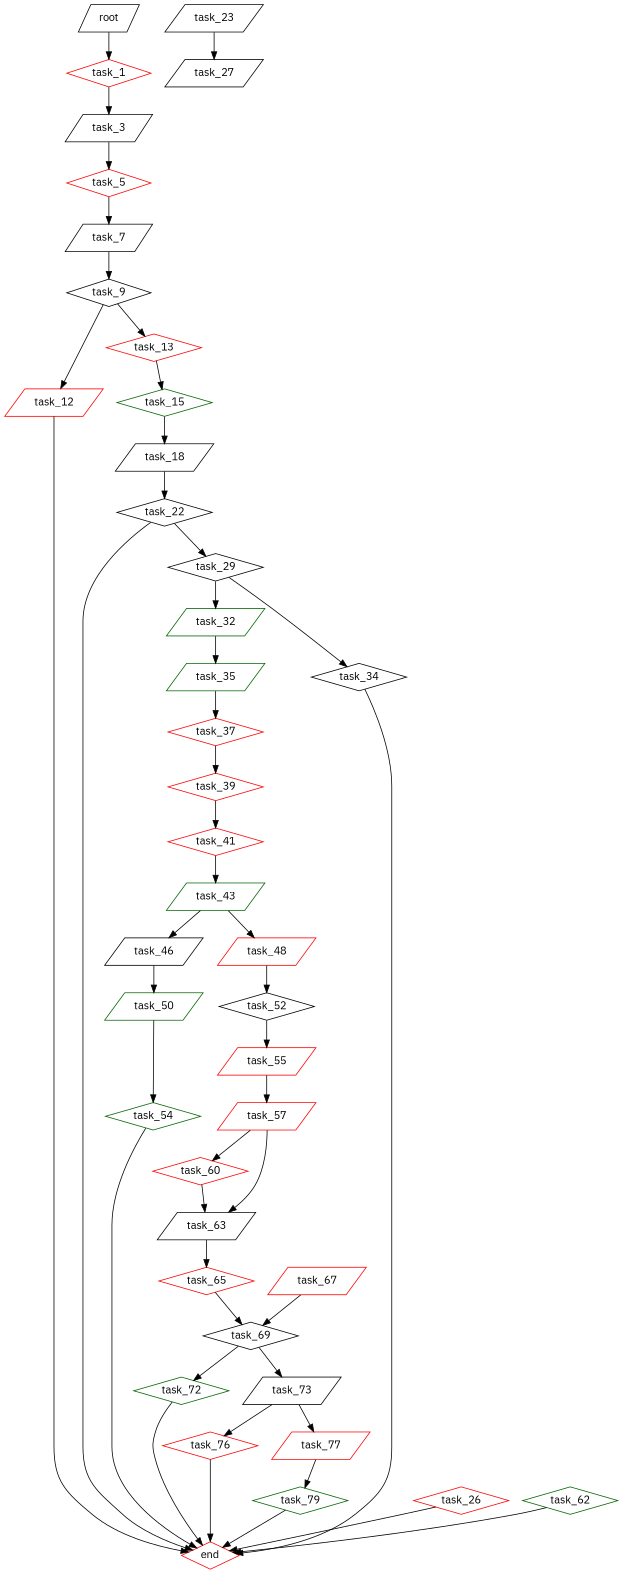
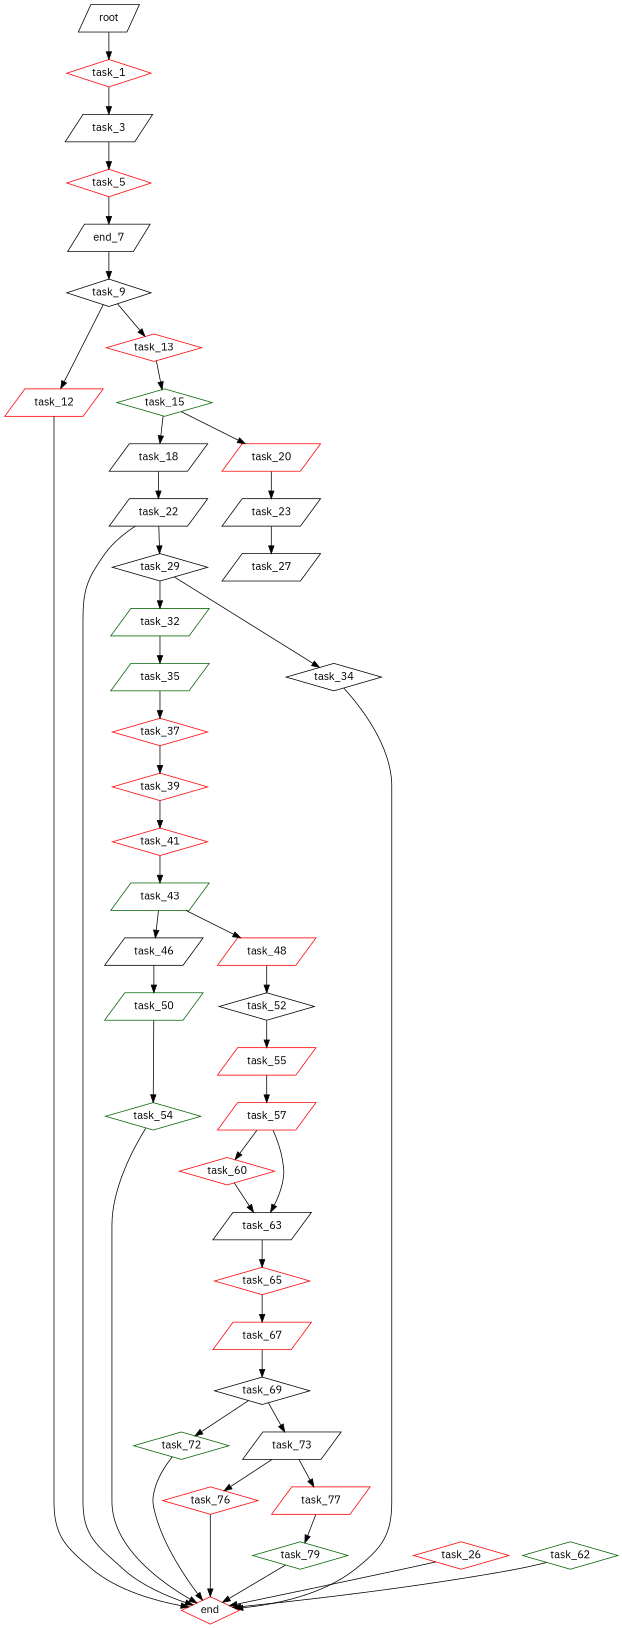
(109, 238) -> (109, 238)
none -> (271, 458)
(165, 512) -> (158, 512)
(226, 1306) -> (262, 1305)
